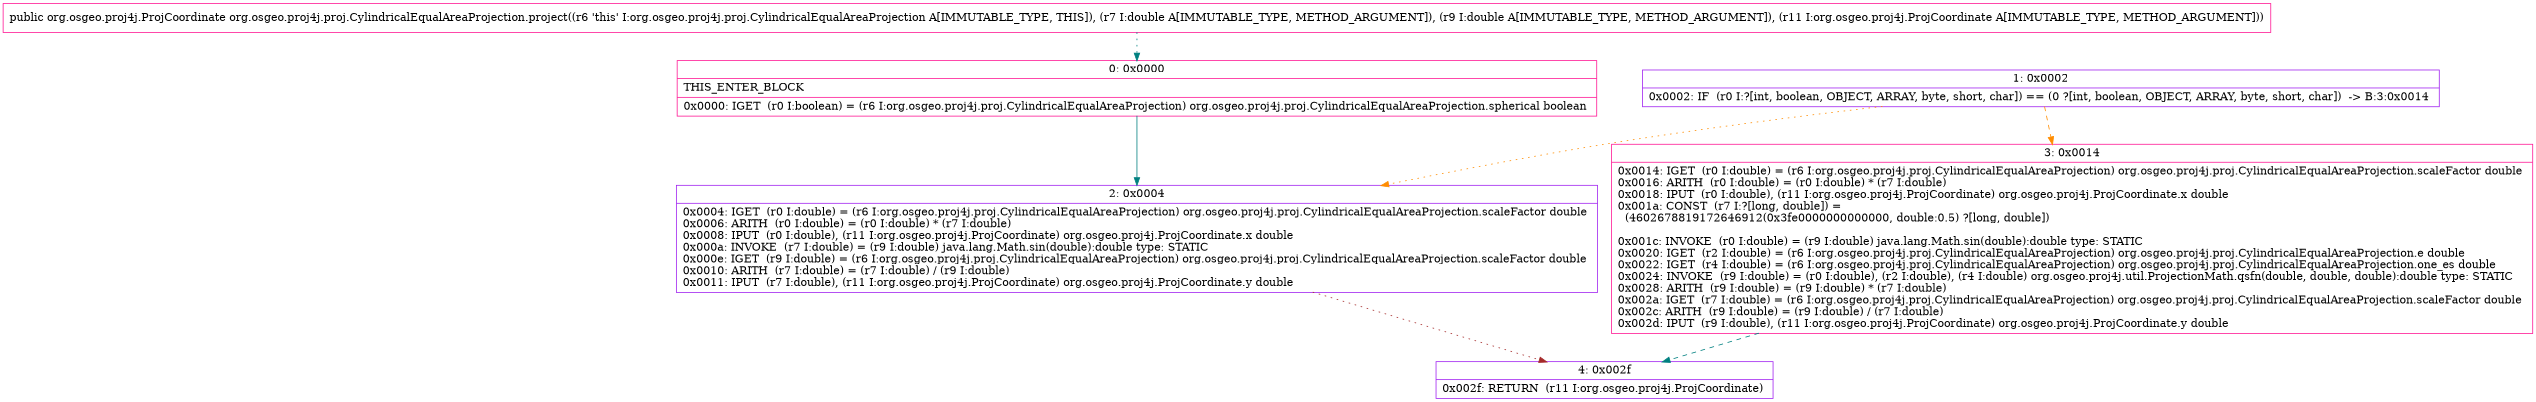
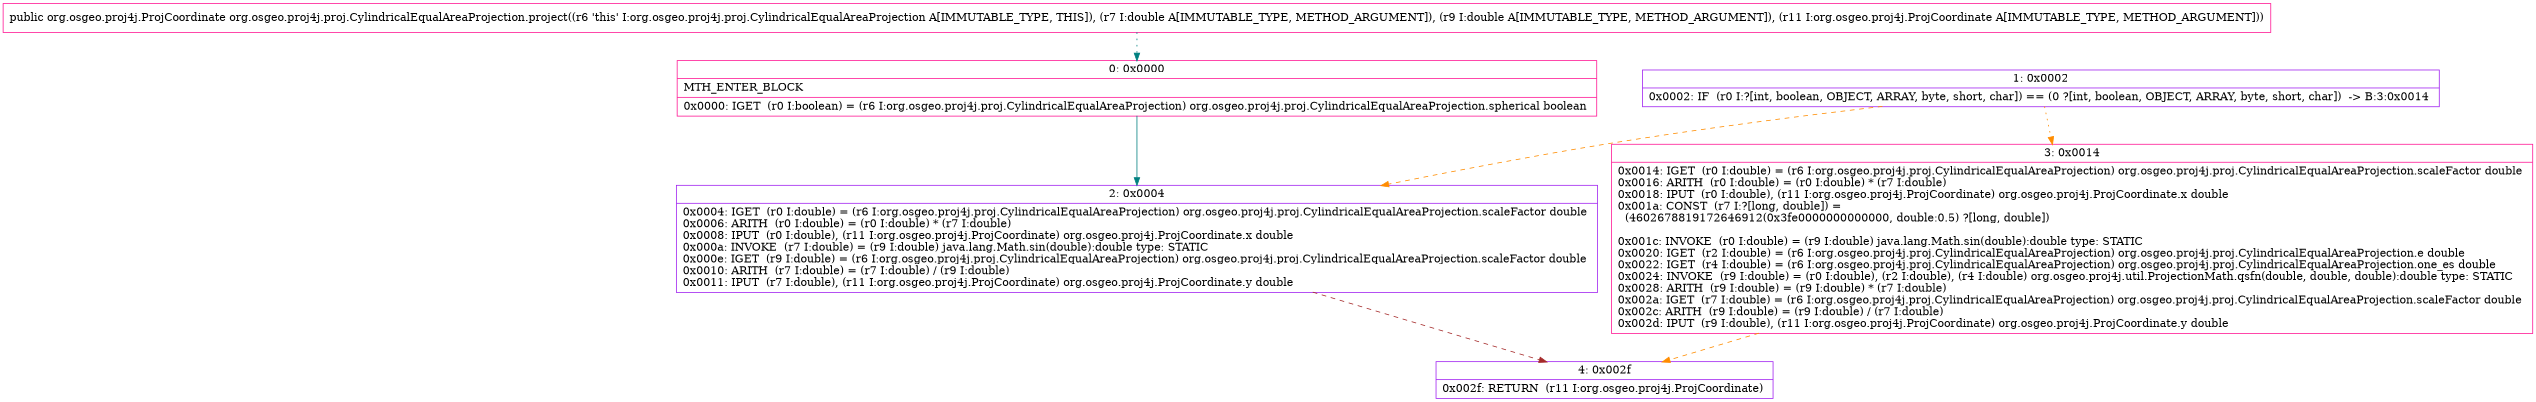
(744, 88) -> (744, 88)
(2048, 122) -> (2048, 122)
(1635, 139) -> (1635, 139)
(1426, 326) -> (1426, 326)
(1714, 346) -> (1714, 346)
